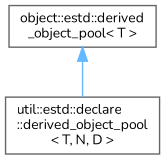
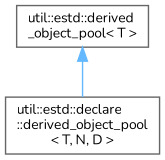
(83, 26) -> (83, 26)
